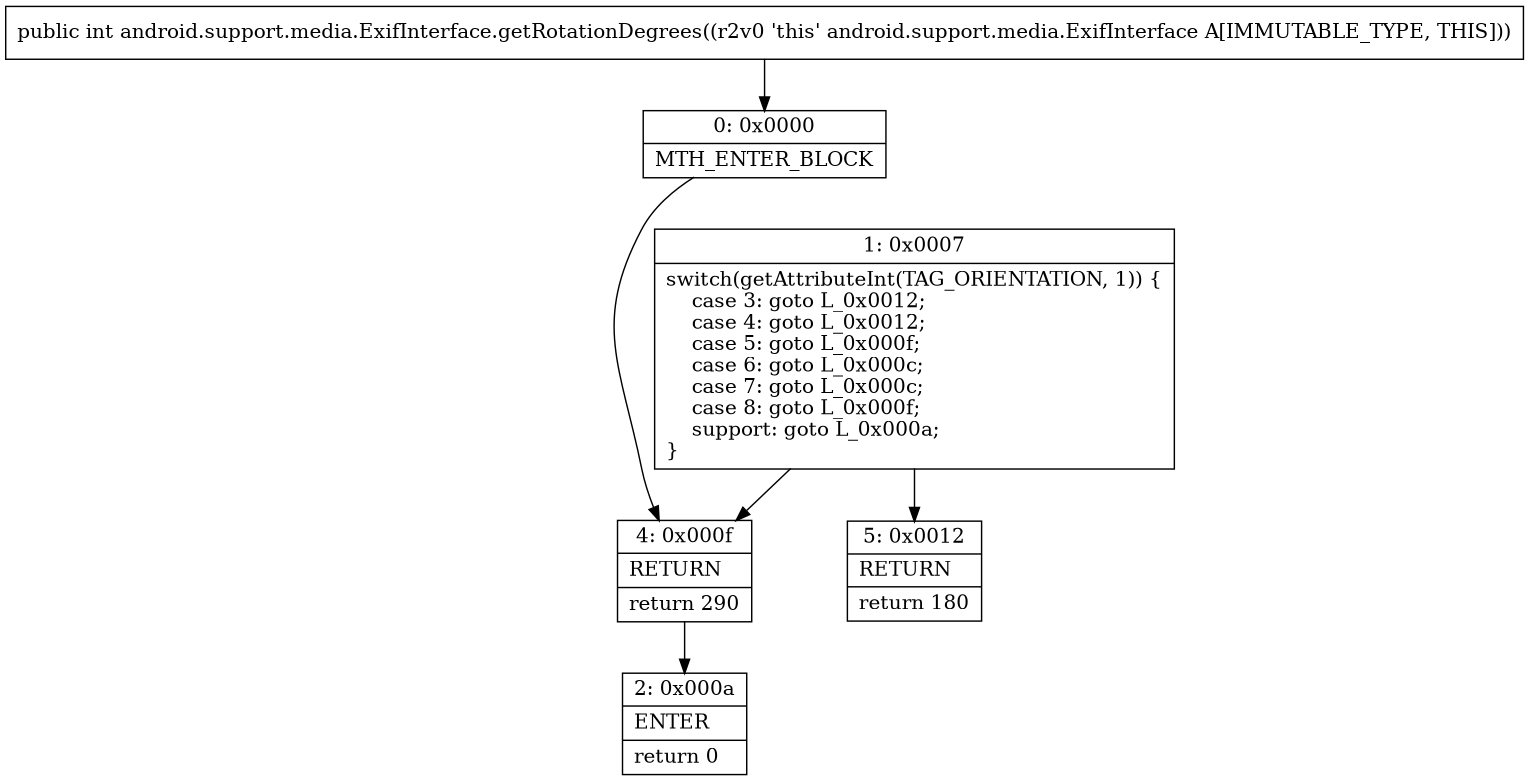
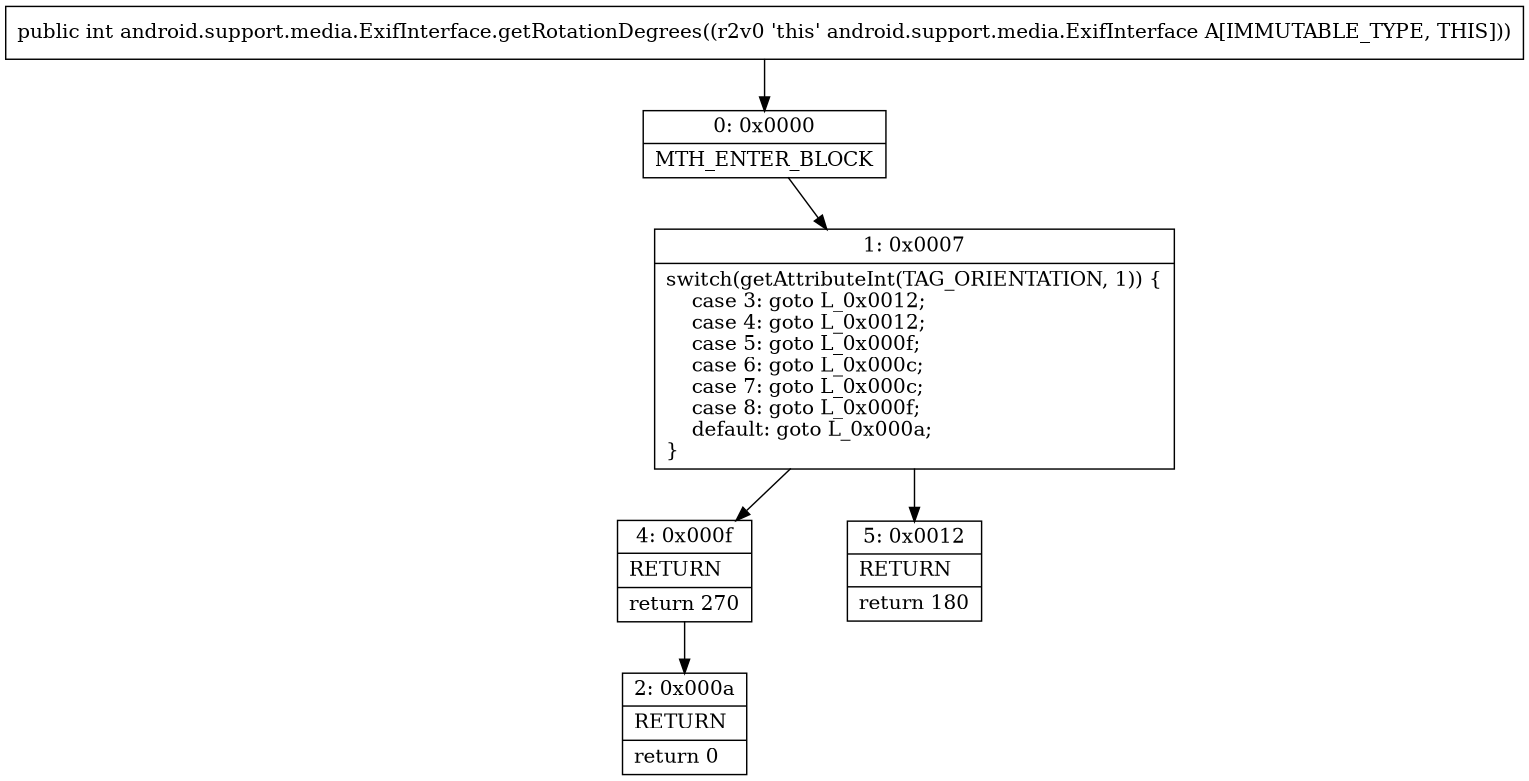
(615, 331) -> (803, 198)
(803, 430) -> (800, 430)
(685, 604) -> (685, 604)
(672, 722) -> (680, 722)
